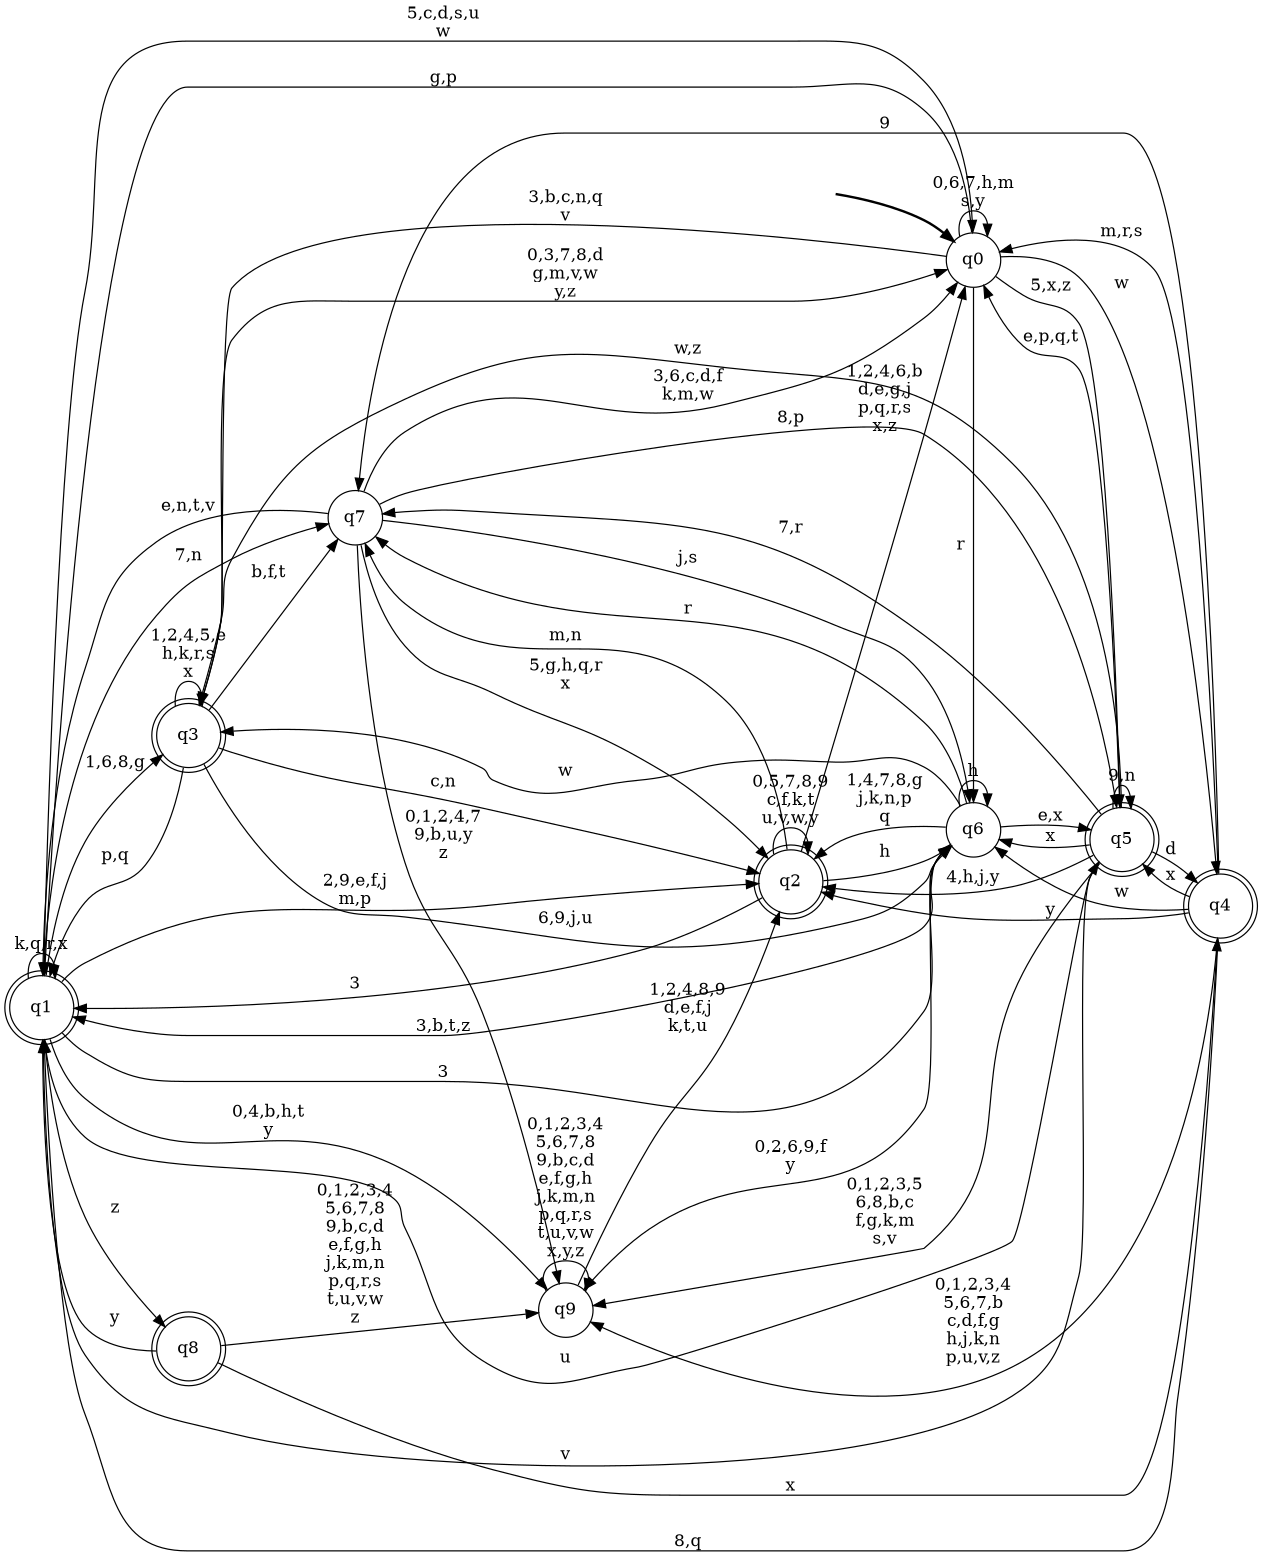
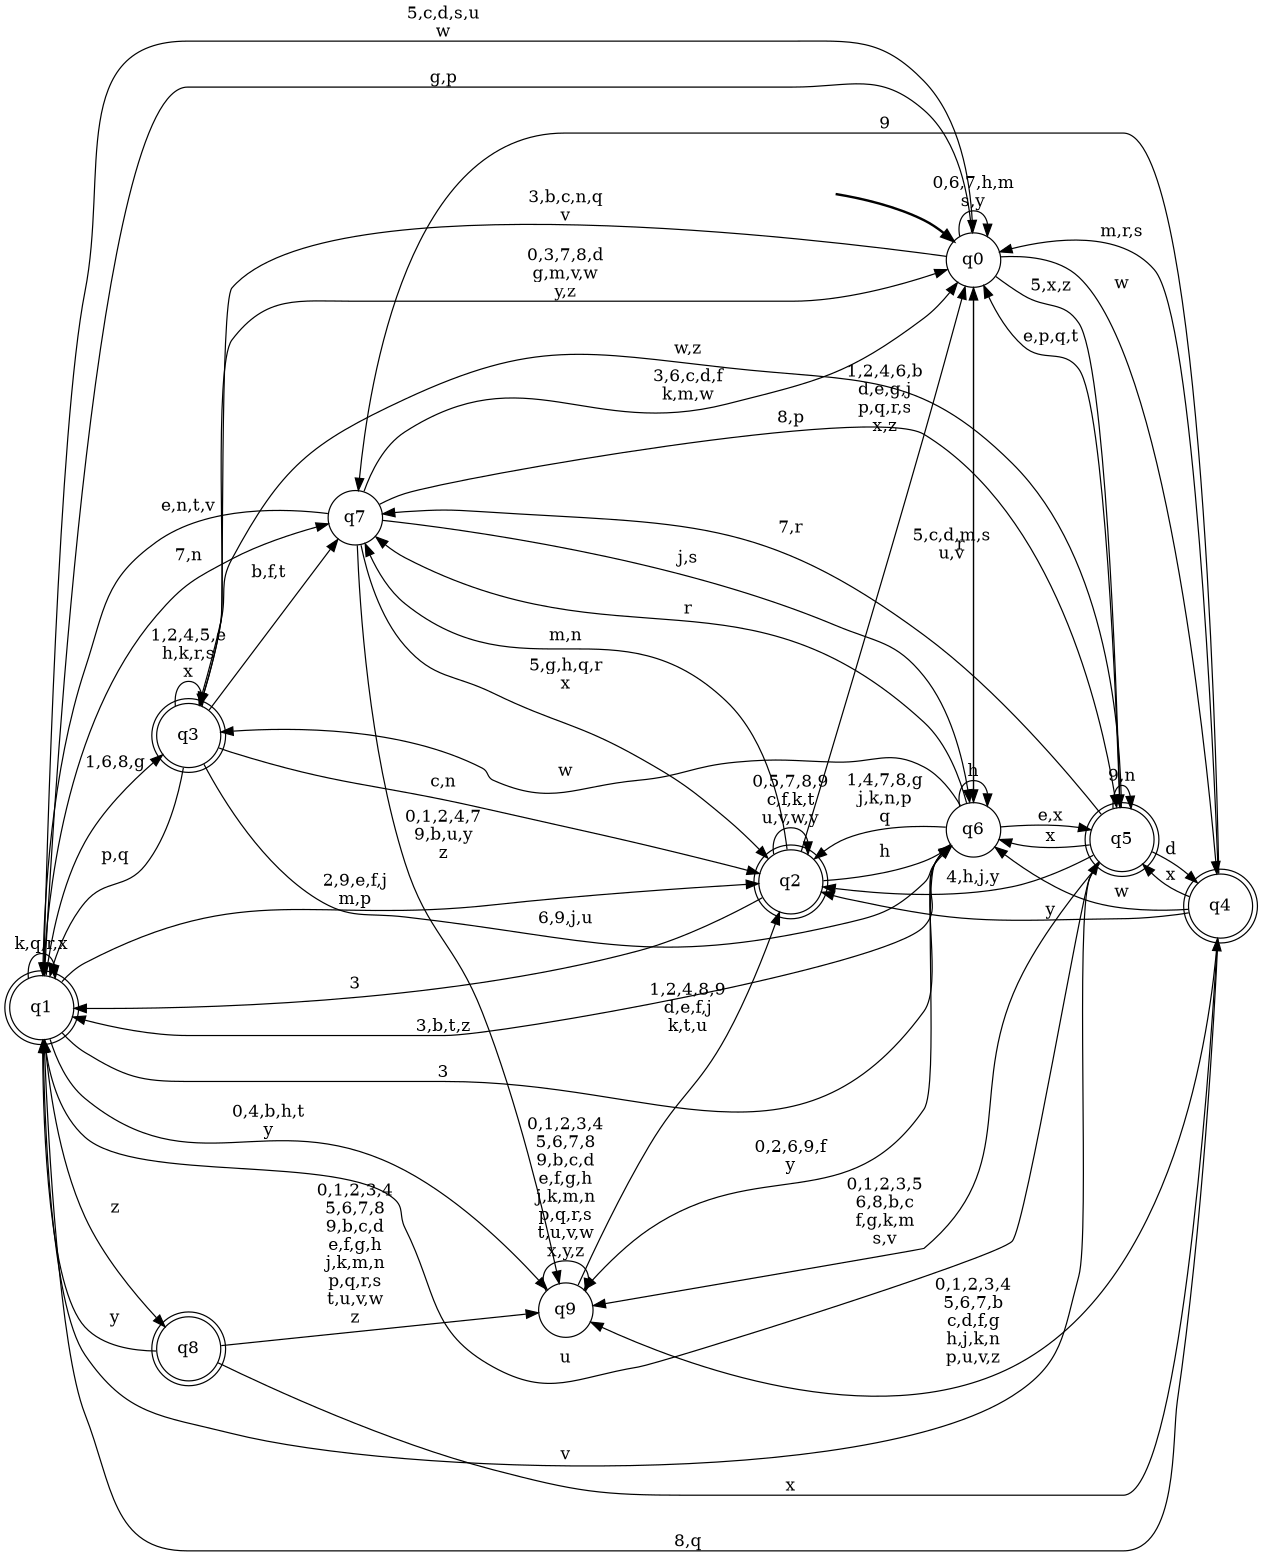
none -> (974, 551)
